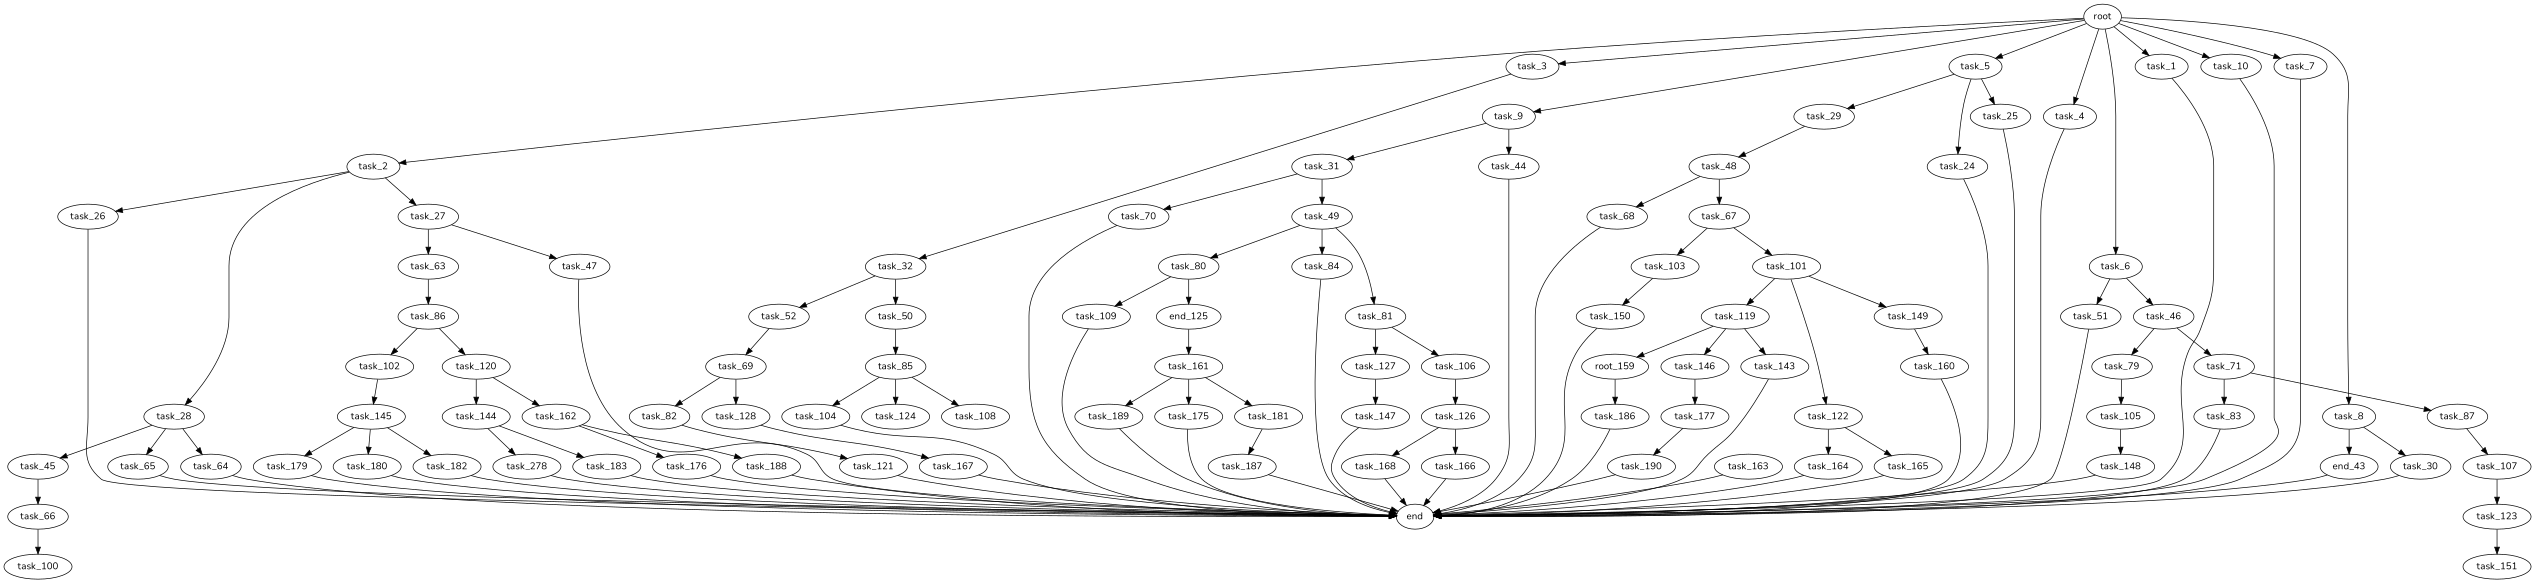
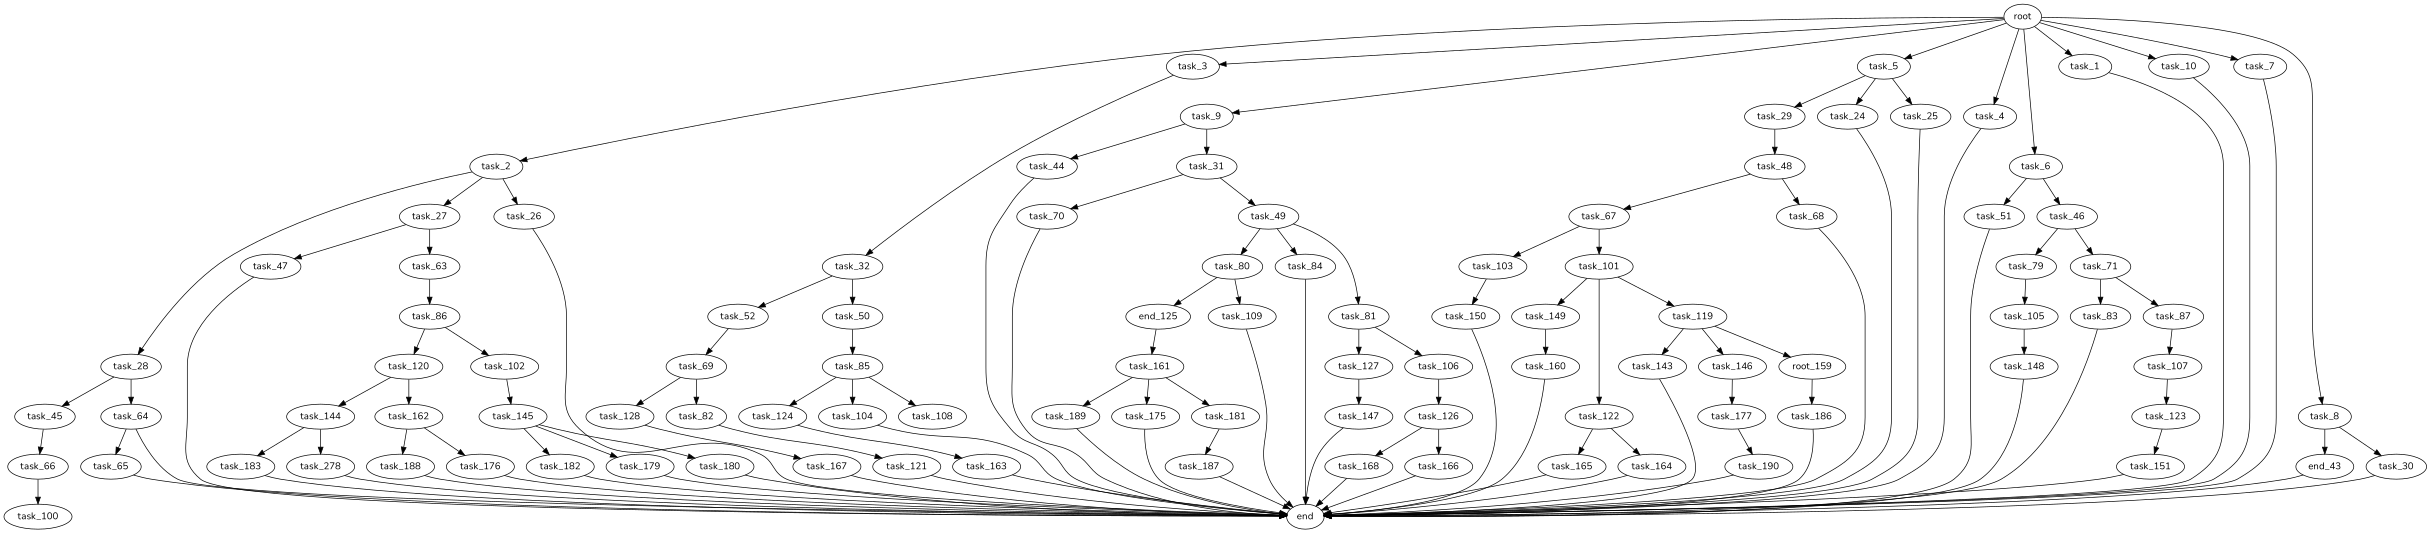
(158, 439) -> (122, 438)
none -> (876, 441)
none -> (1827, 499)
